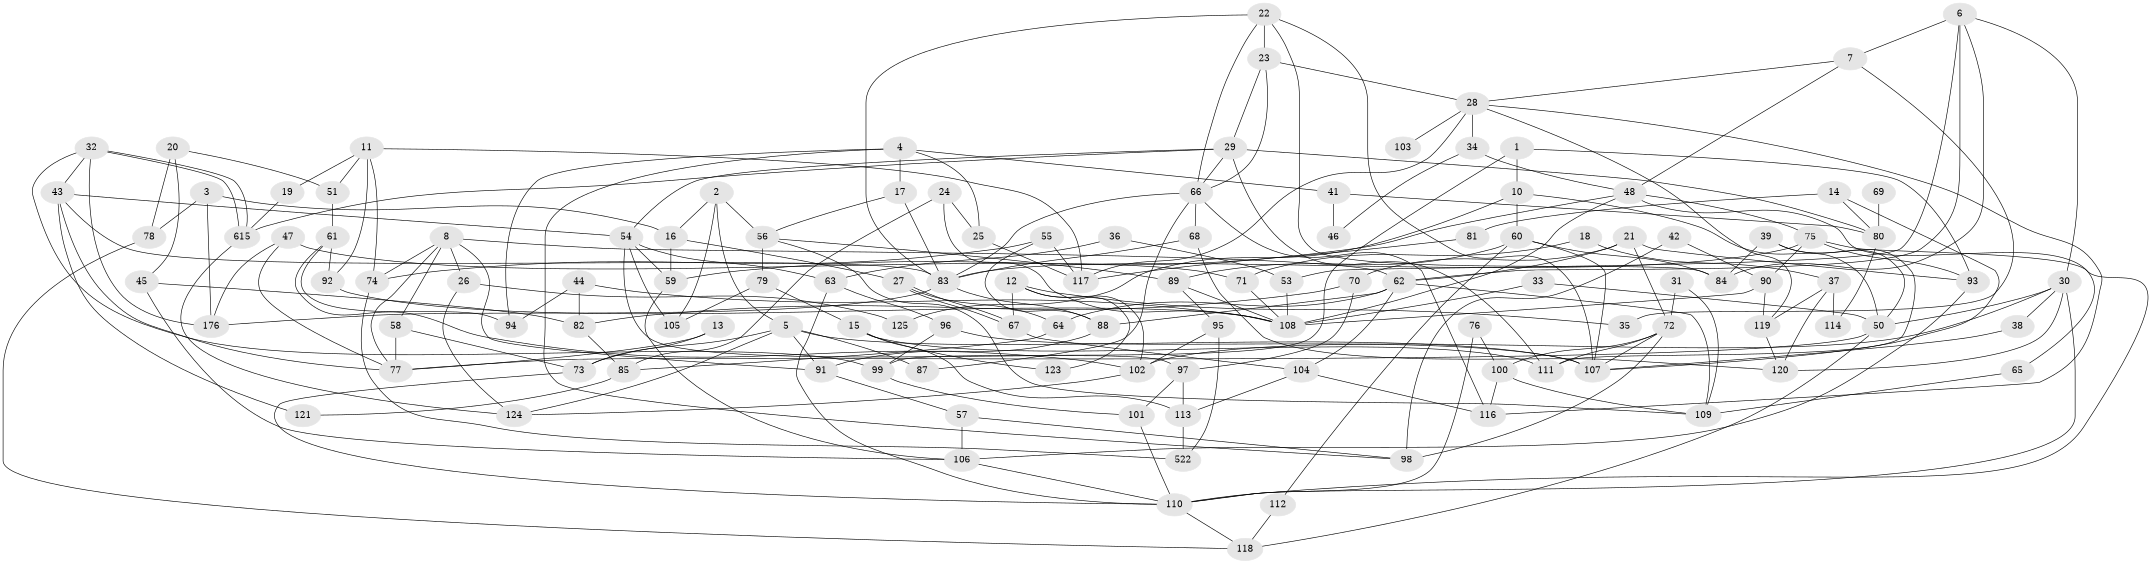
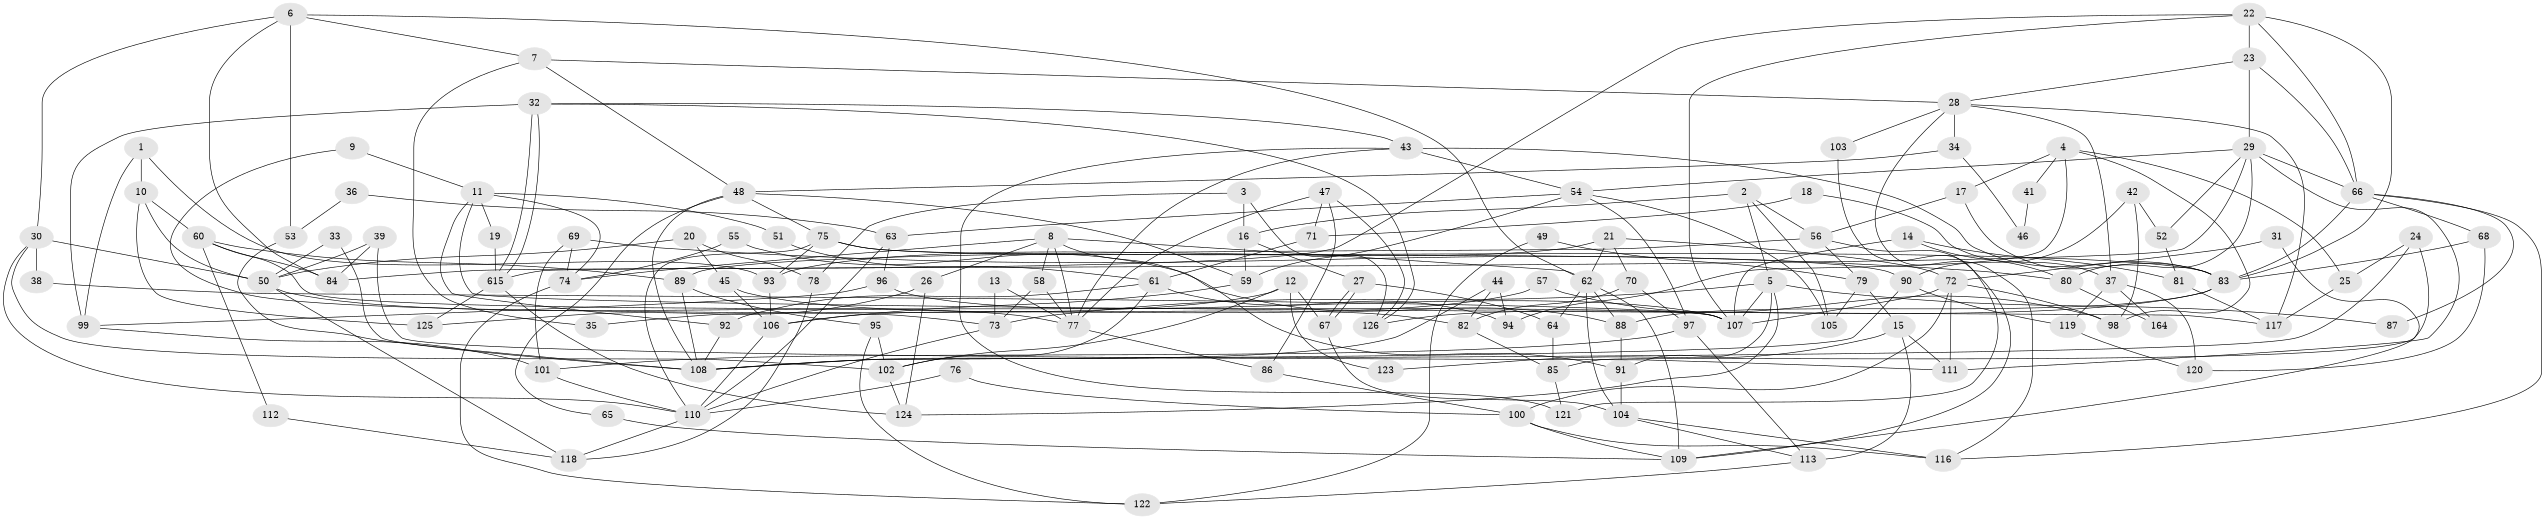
none -> (352, 148)
(255, 166) -> (476, 256)
(1668, 191) -> (2090, 144)
(1620, 212) -> none
none -> (1542, 237)
none -> (2162, 237)
none -> (570, 258)
(1064, 259) -> none
none -> (538, 286)
(1263, 302) -> (1233, 260)
none -> (460, 304)
(211, 326) -> (1371, 326)
(1833, 326) -> (2159, 326)
(1946, 362) -> none
none -> (1267, 371)
none -> (1945, 392)
(892, 393) -> (1621, 393)
(1183, 460) -> (1142, 505)
